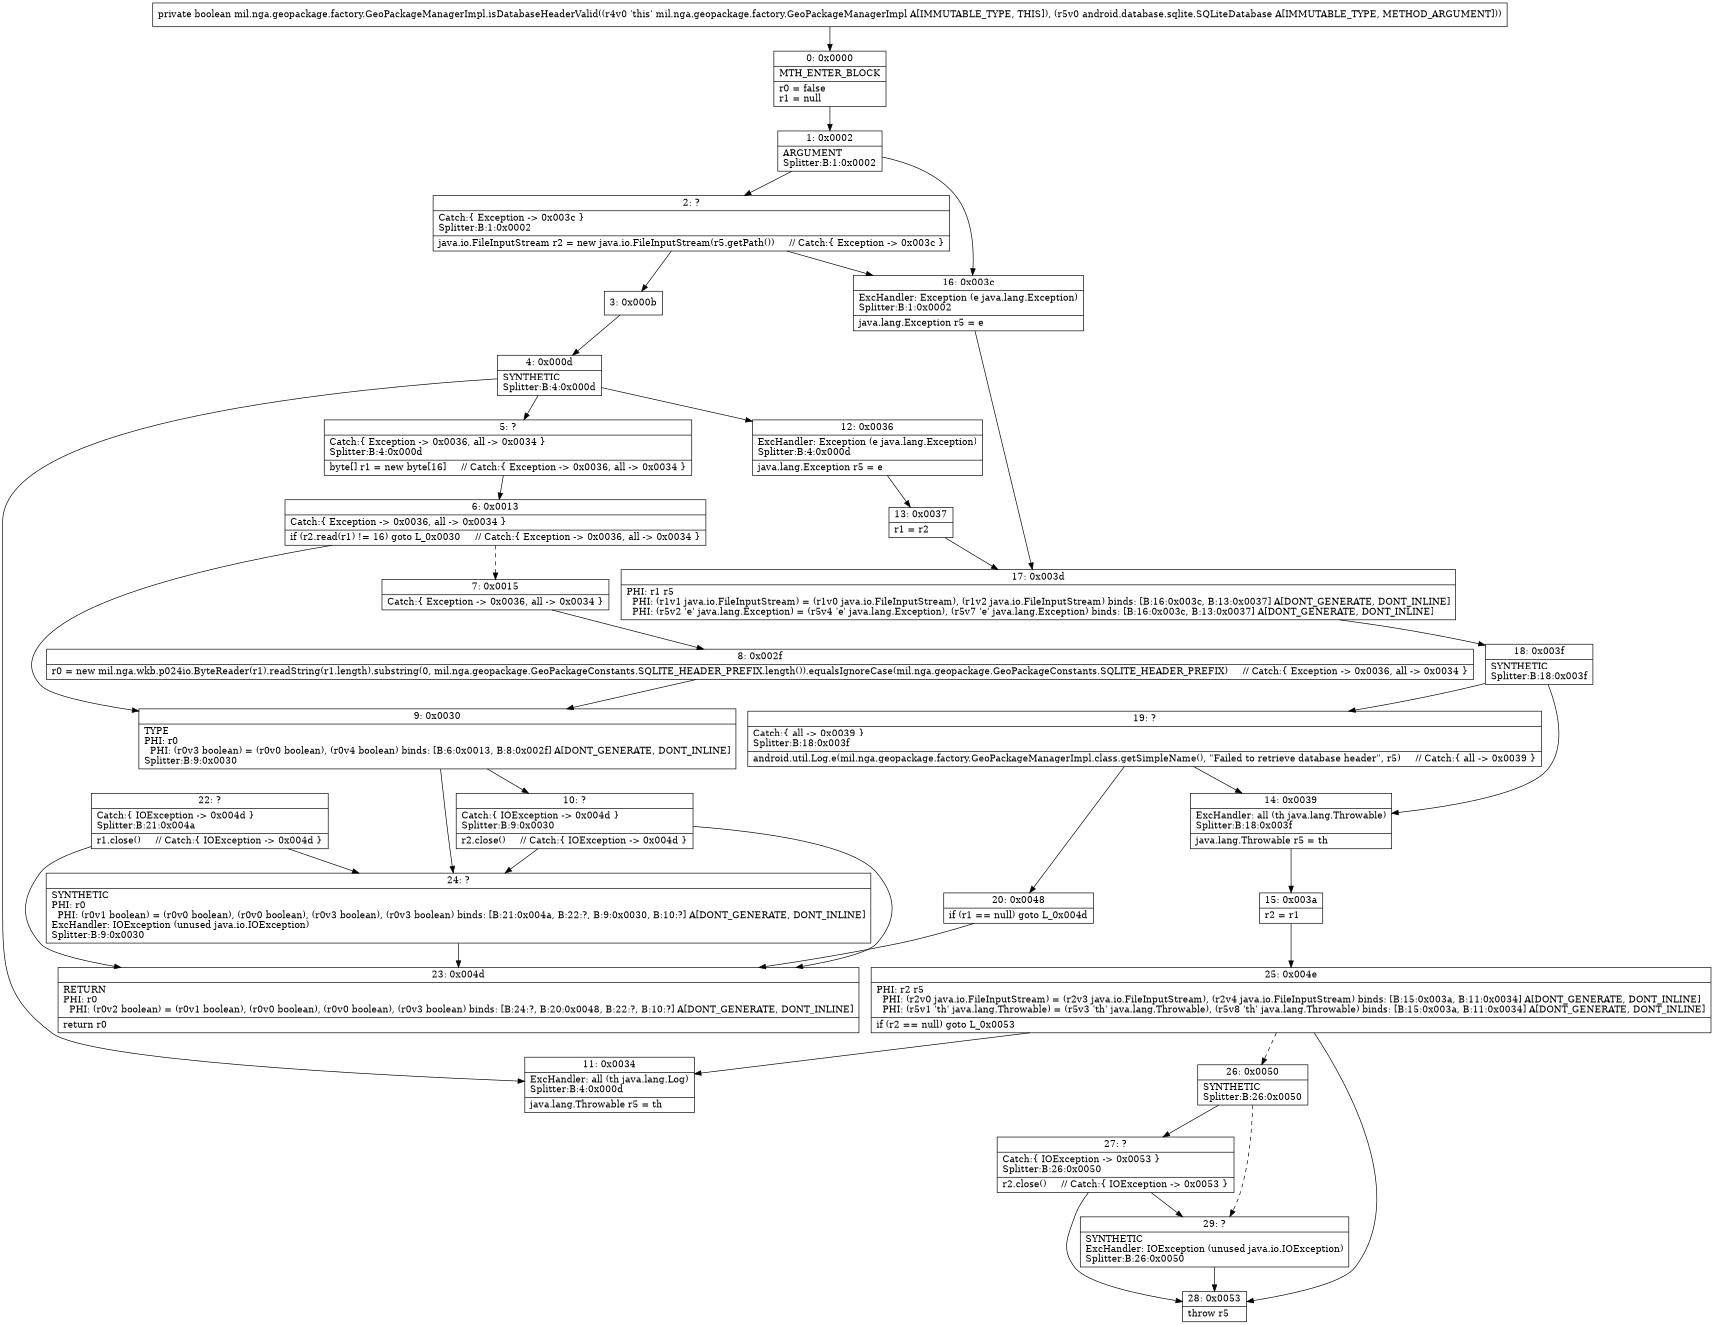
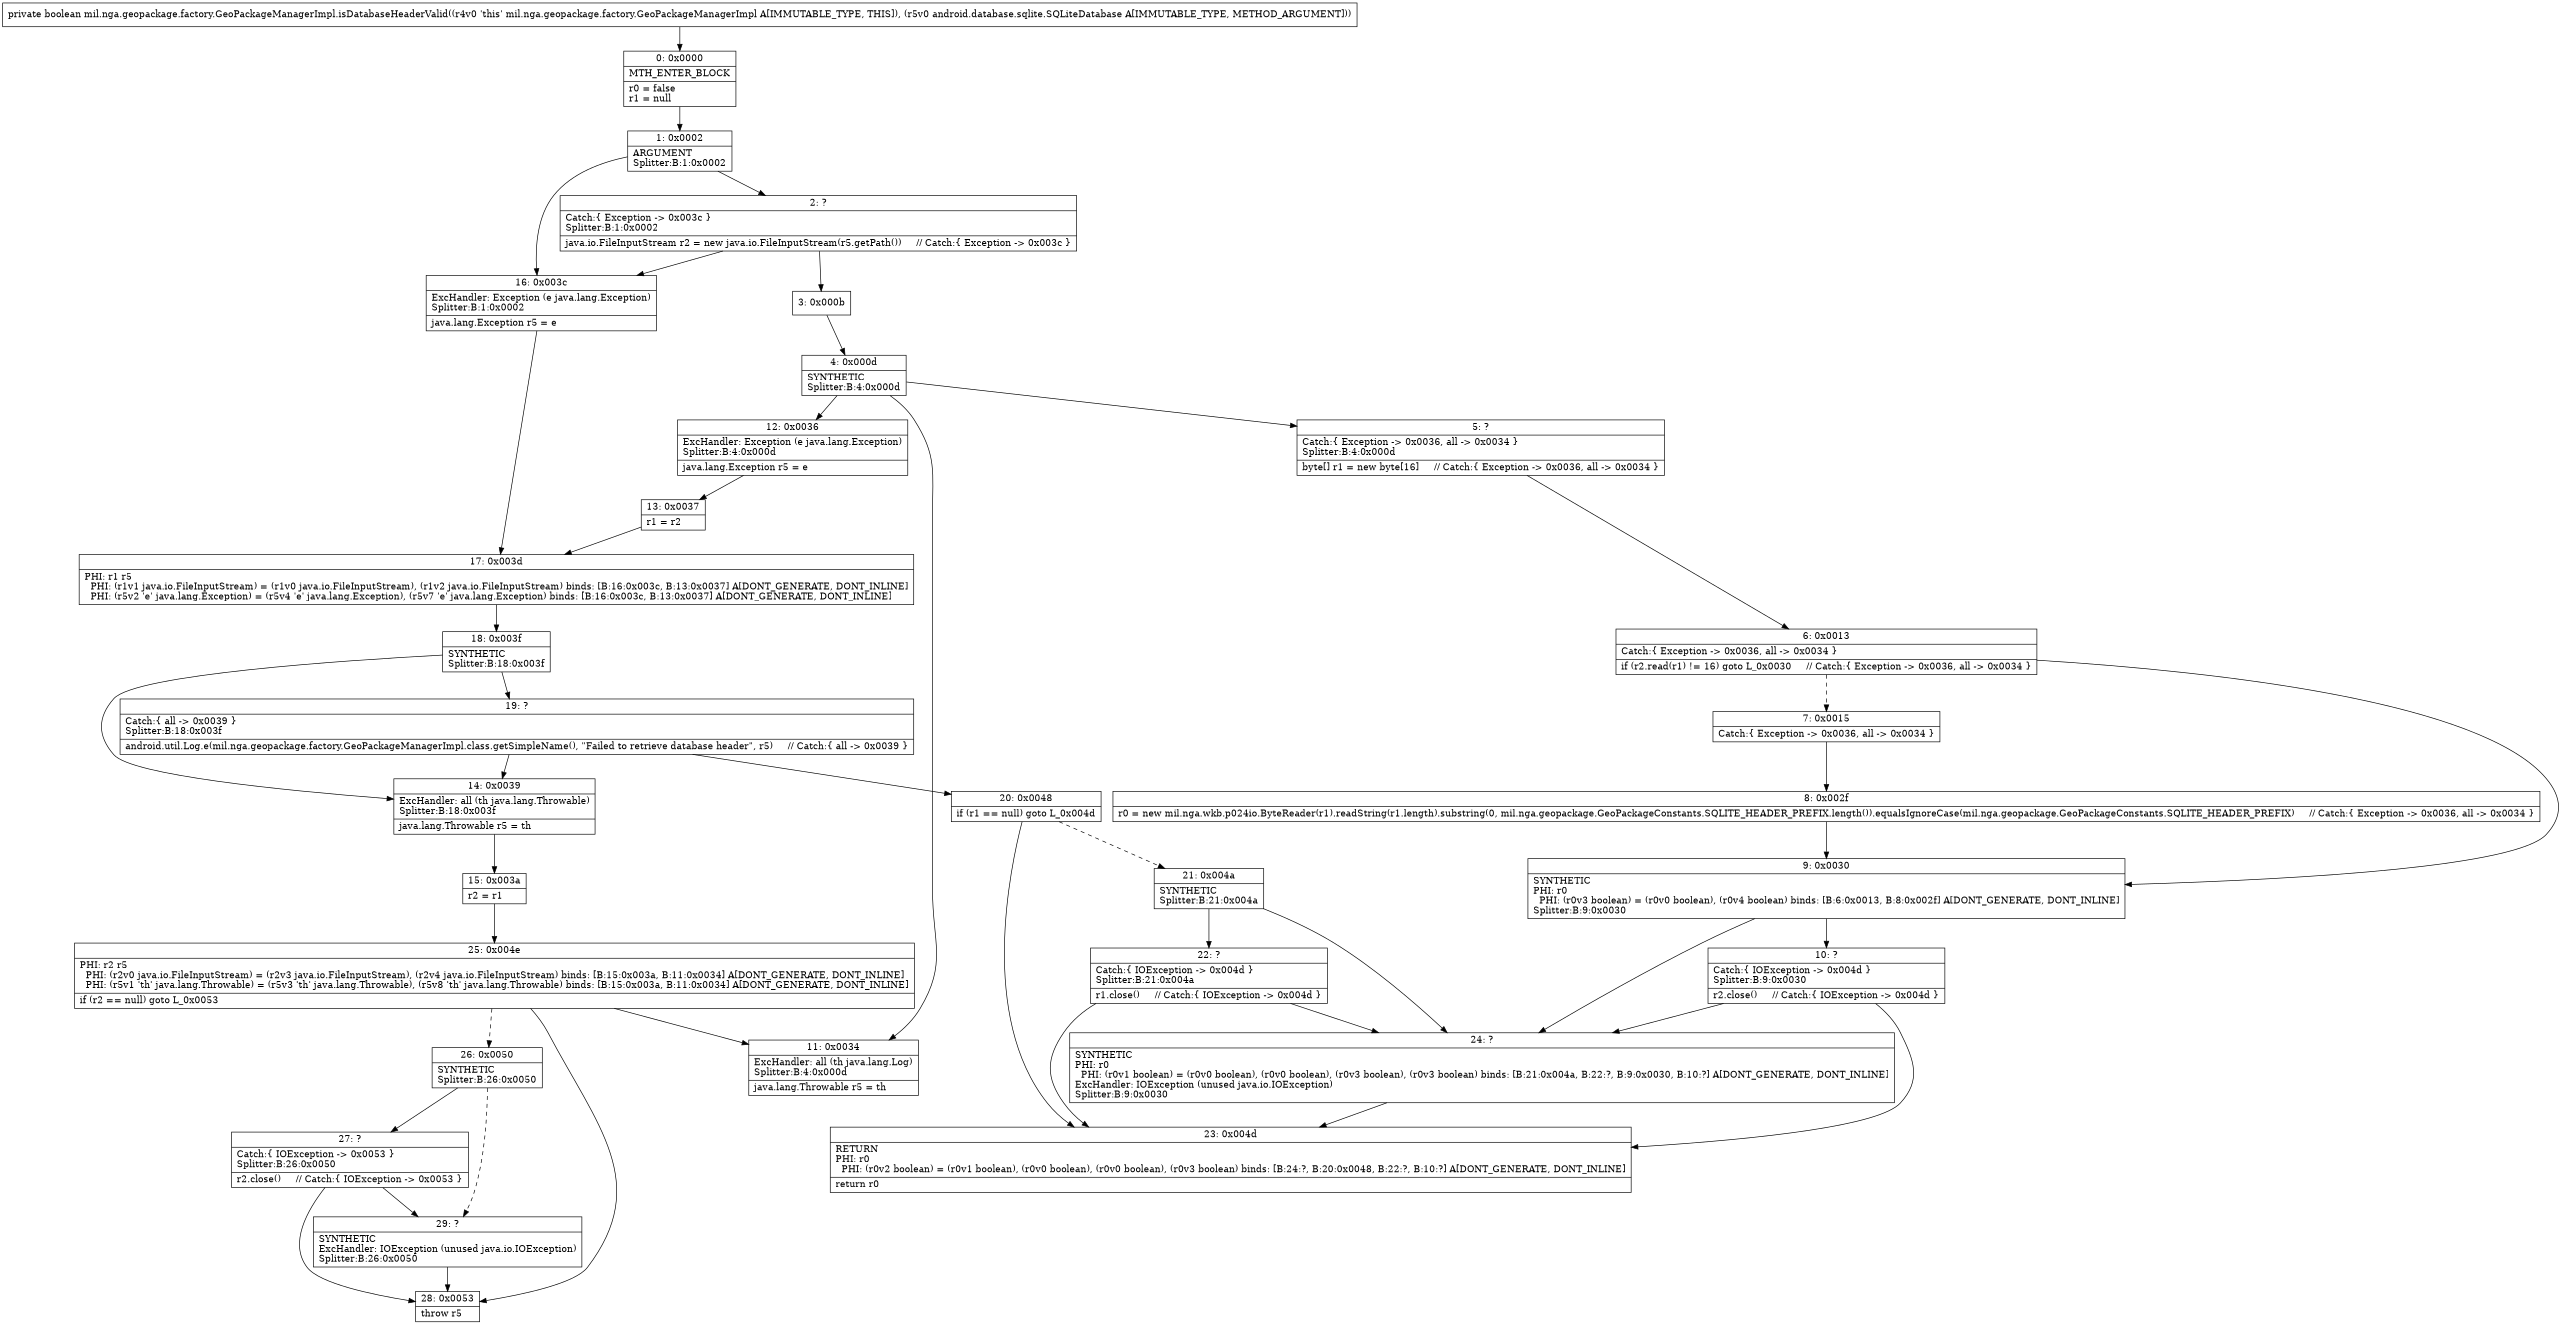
(157, 731) -> (1562, 881)
none -> (1209, 889)
